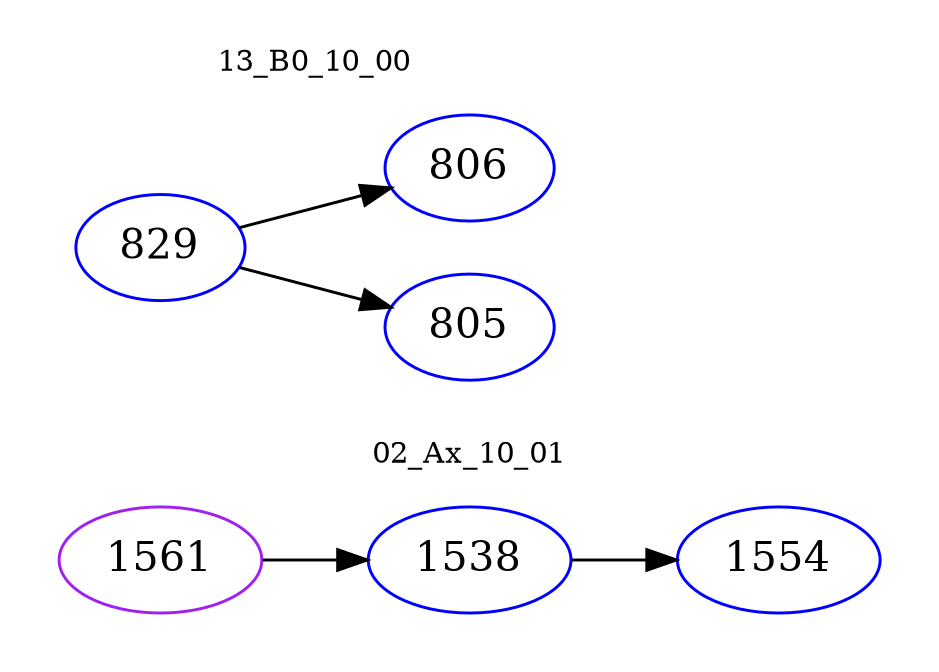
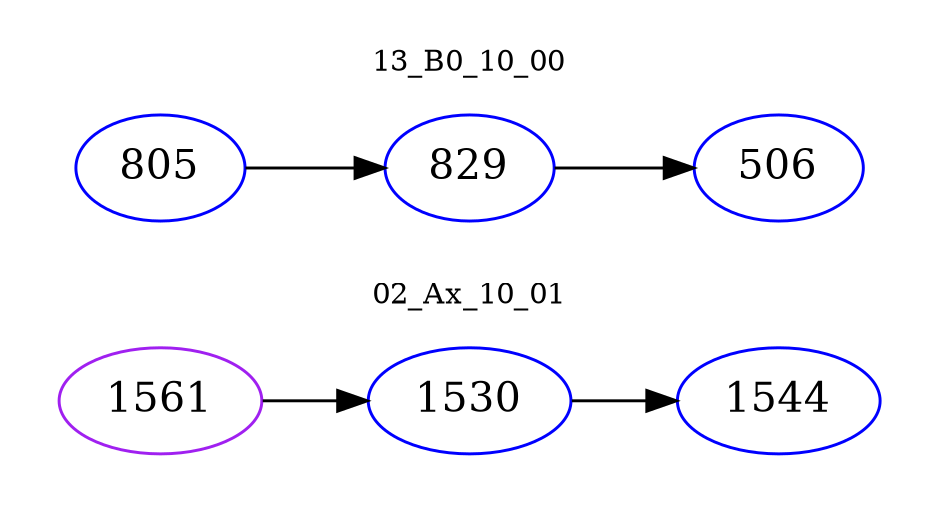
(470, 168) -> (779, 168)
(300, 283) -> (300, 168)
(470, 560) -> (470, 401)
(779, 560) -> (779, 401)
